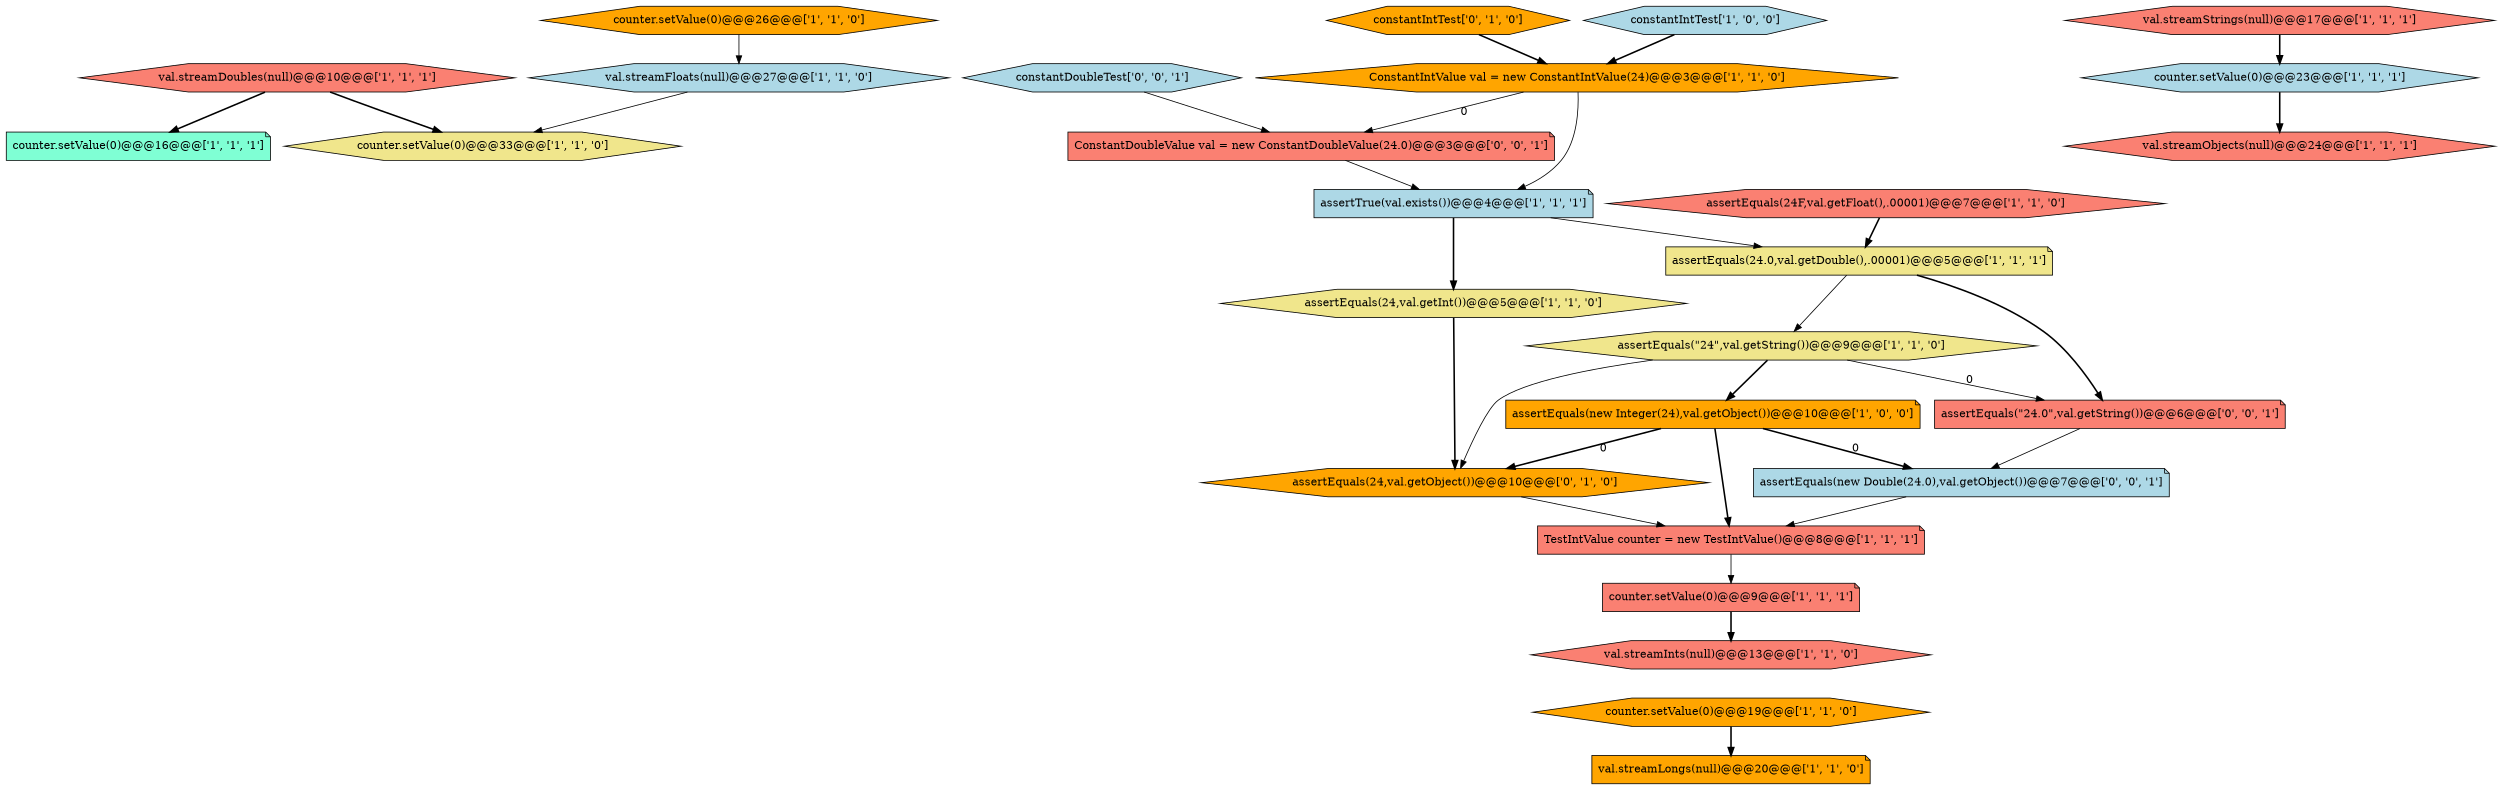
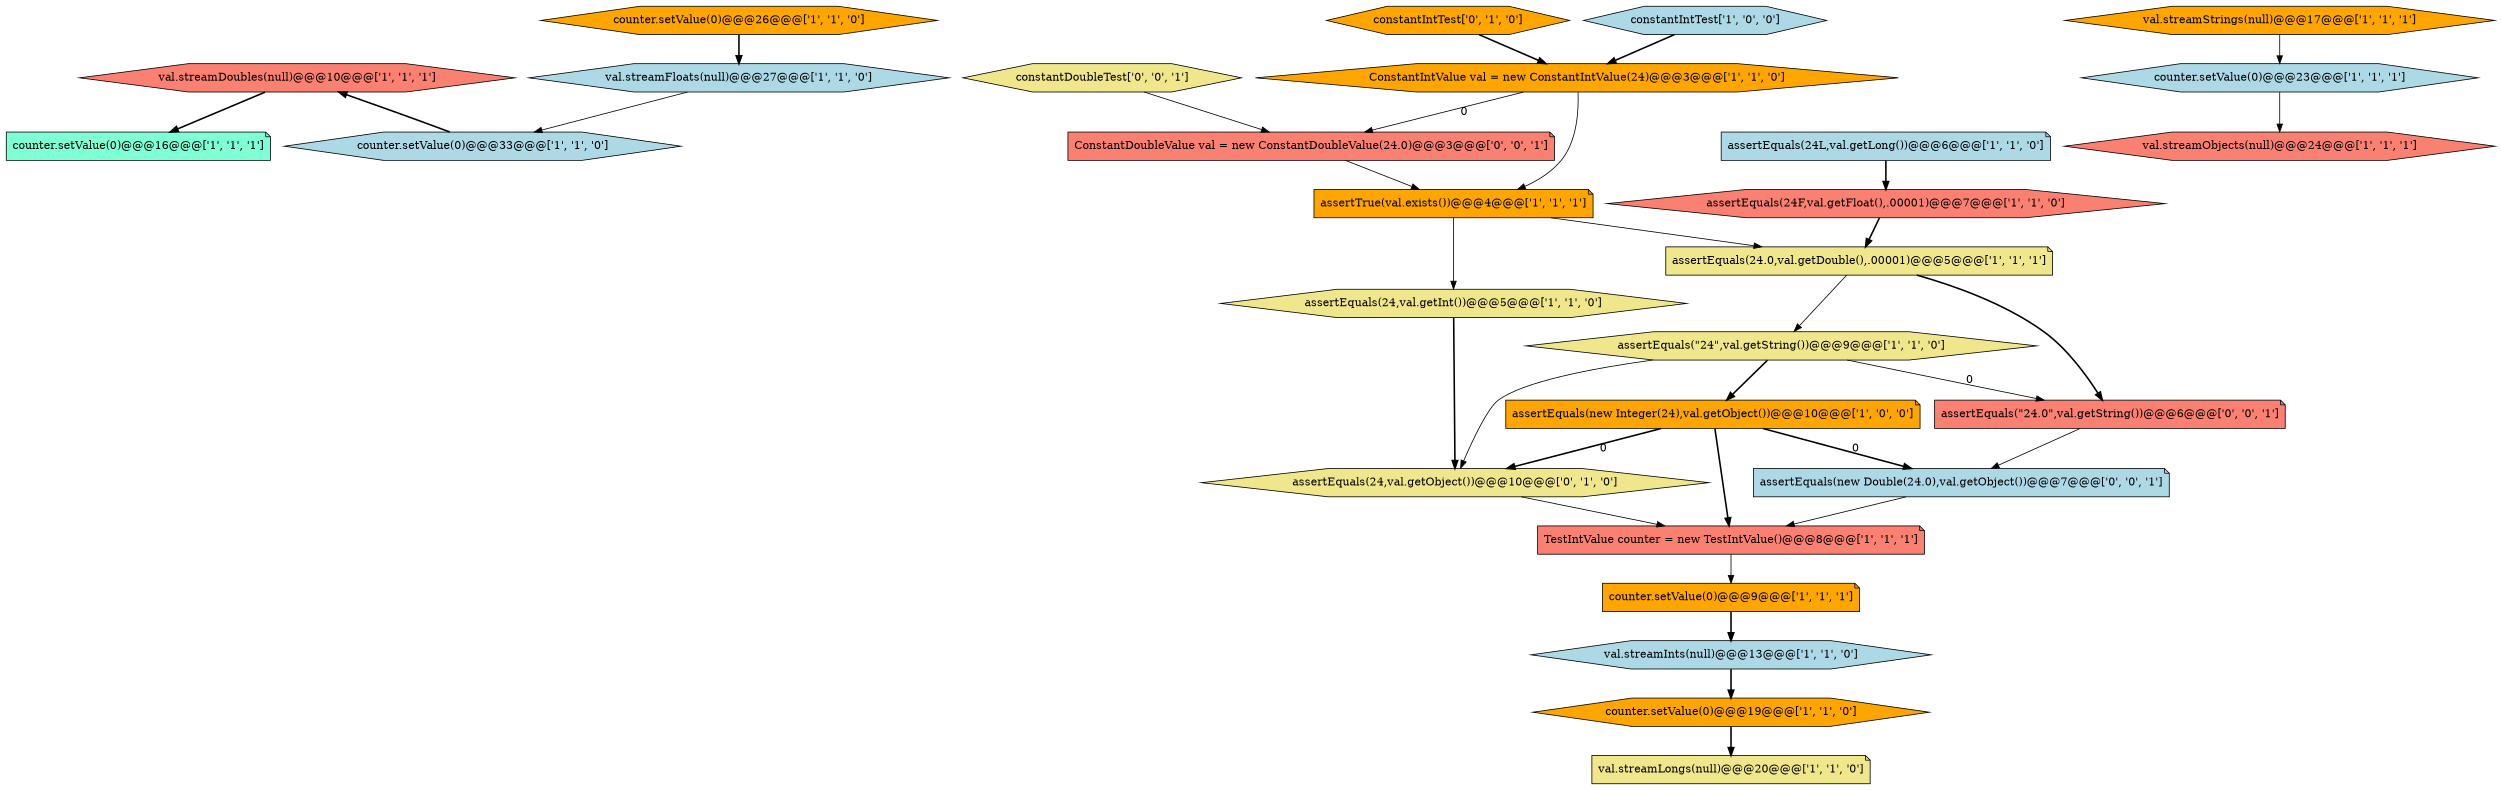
(2280, 20) -> (2280, 20)
(739, 45) -> (739, 45)
(2280, 45) -> (2280, 45)
(1102, 78) -> (1102, 78)
(2280, 108) -> (2280, 108)
(382, 111) -> (398, 113)
(483, 146) -> (483, 146)
none -> (1886, 146)
(1454, 204) -> (1454, 204)
(1454, 249) -> (1454, 249)
(1455, 483) -> (1455, 483)
(1731, 597) -> (1731, 597)
(1731, 655) -> (1731, 655)
none -> (1731, 680)
(1731, 770) -> (1731, 770)
